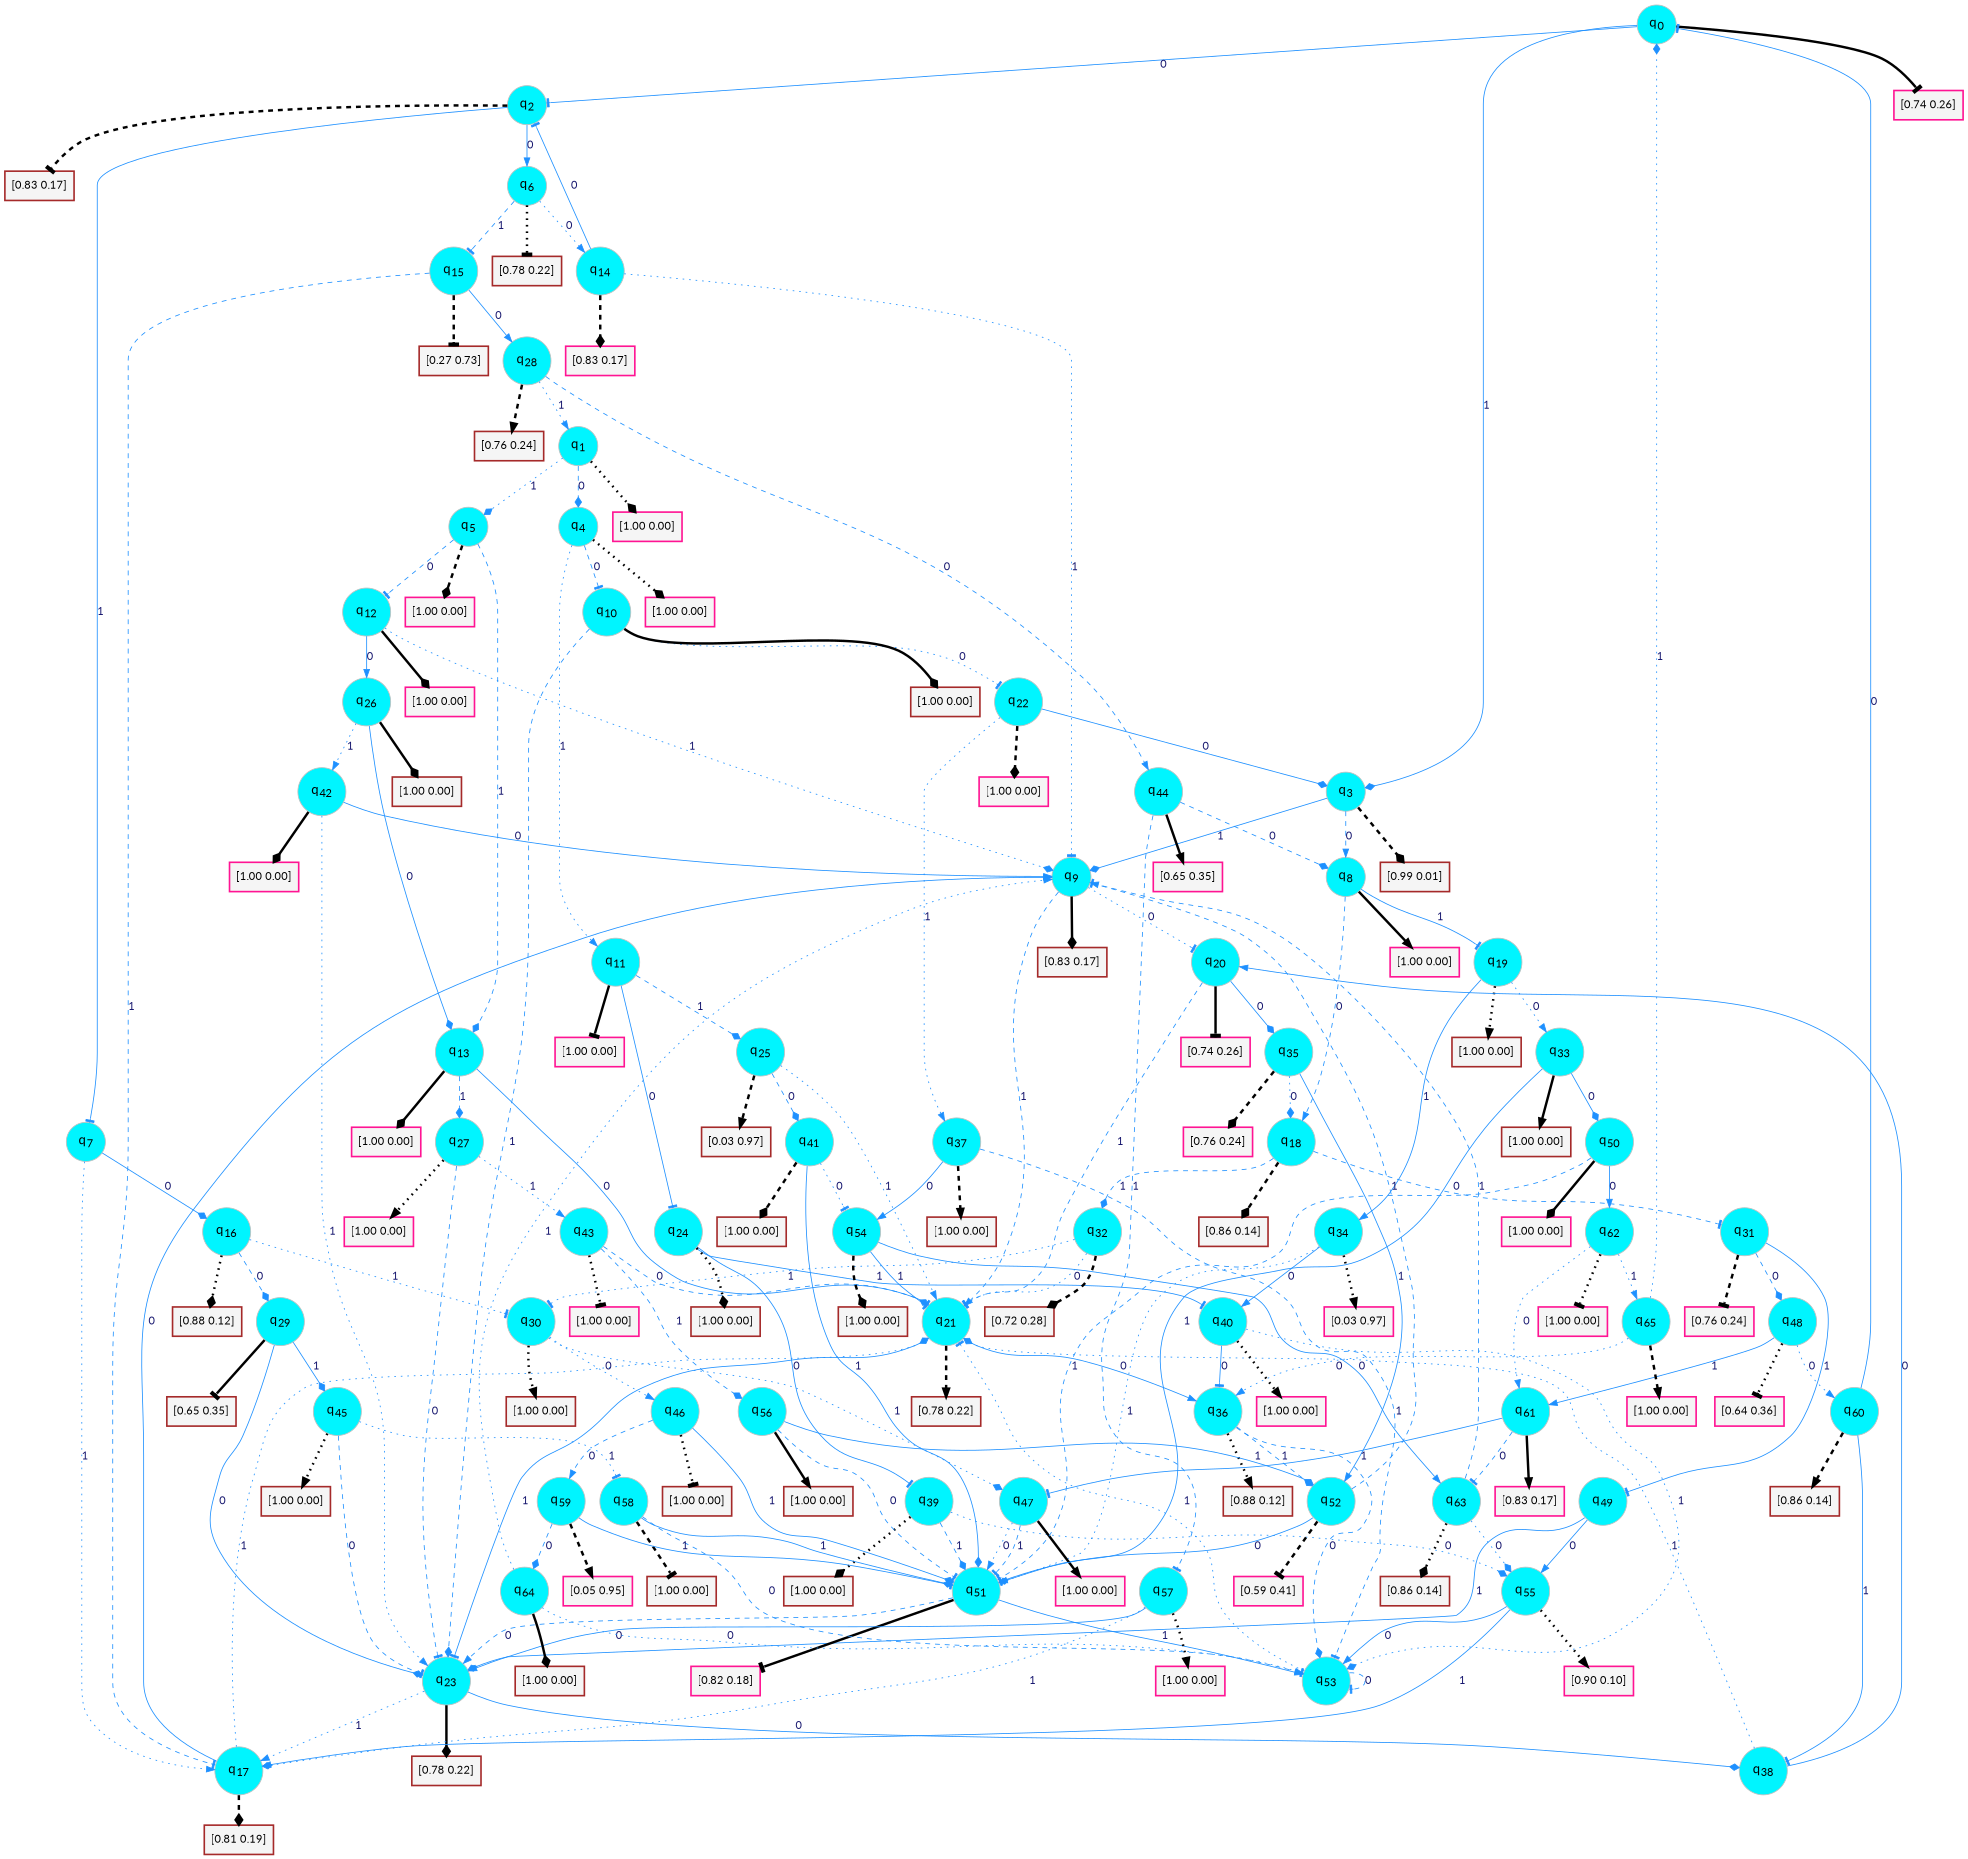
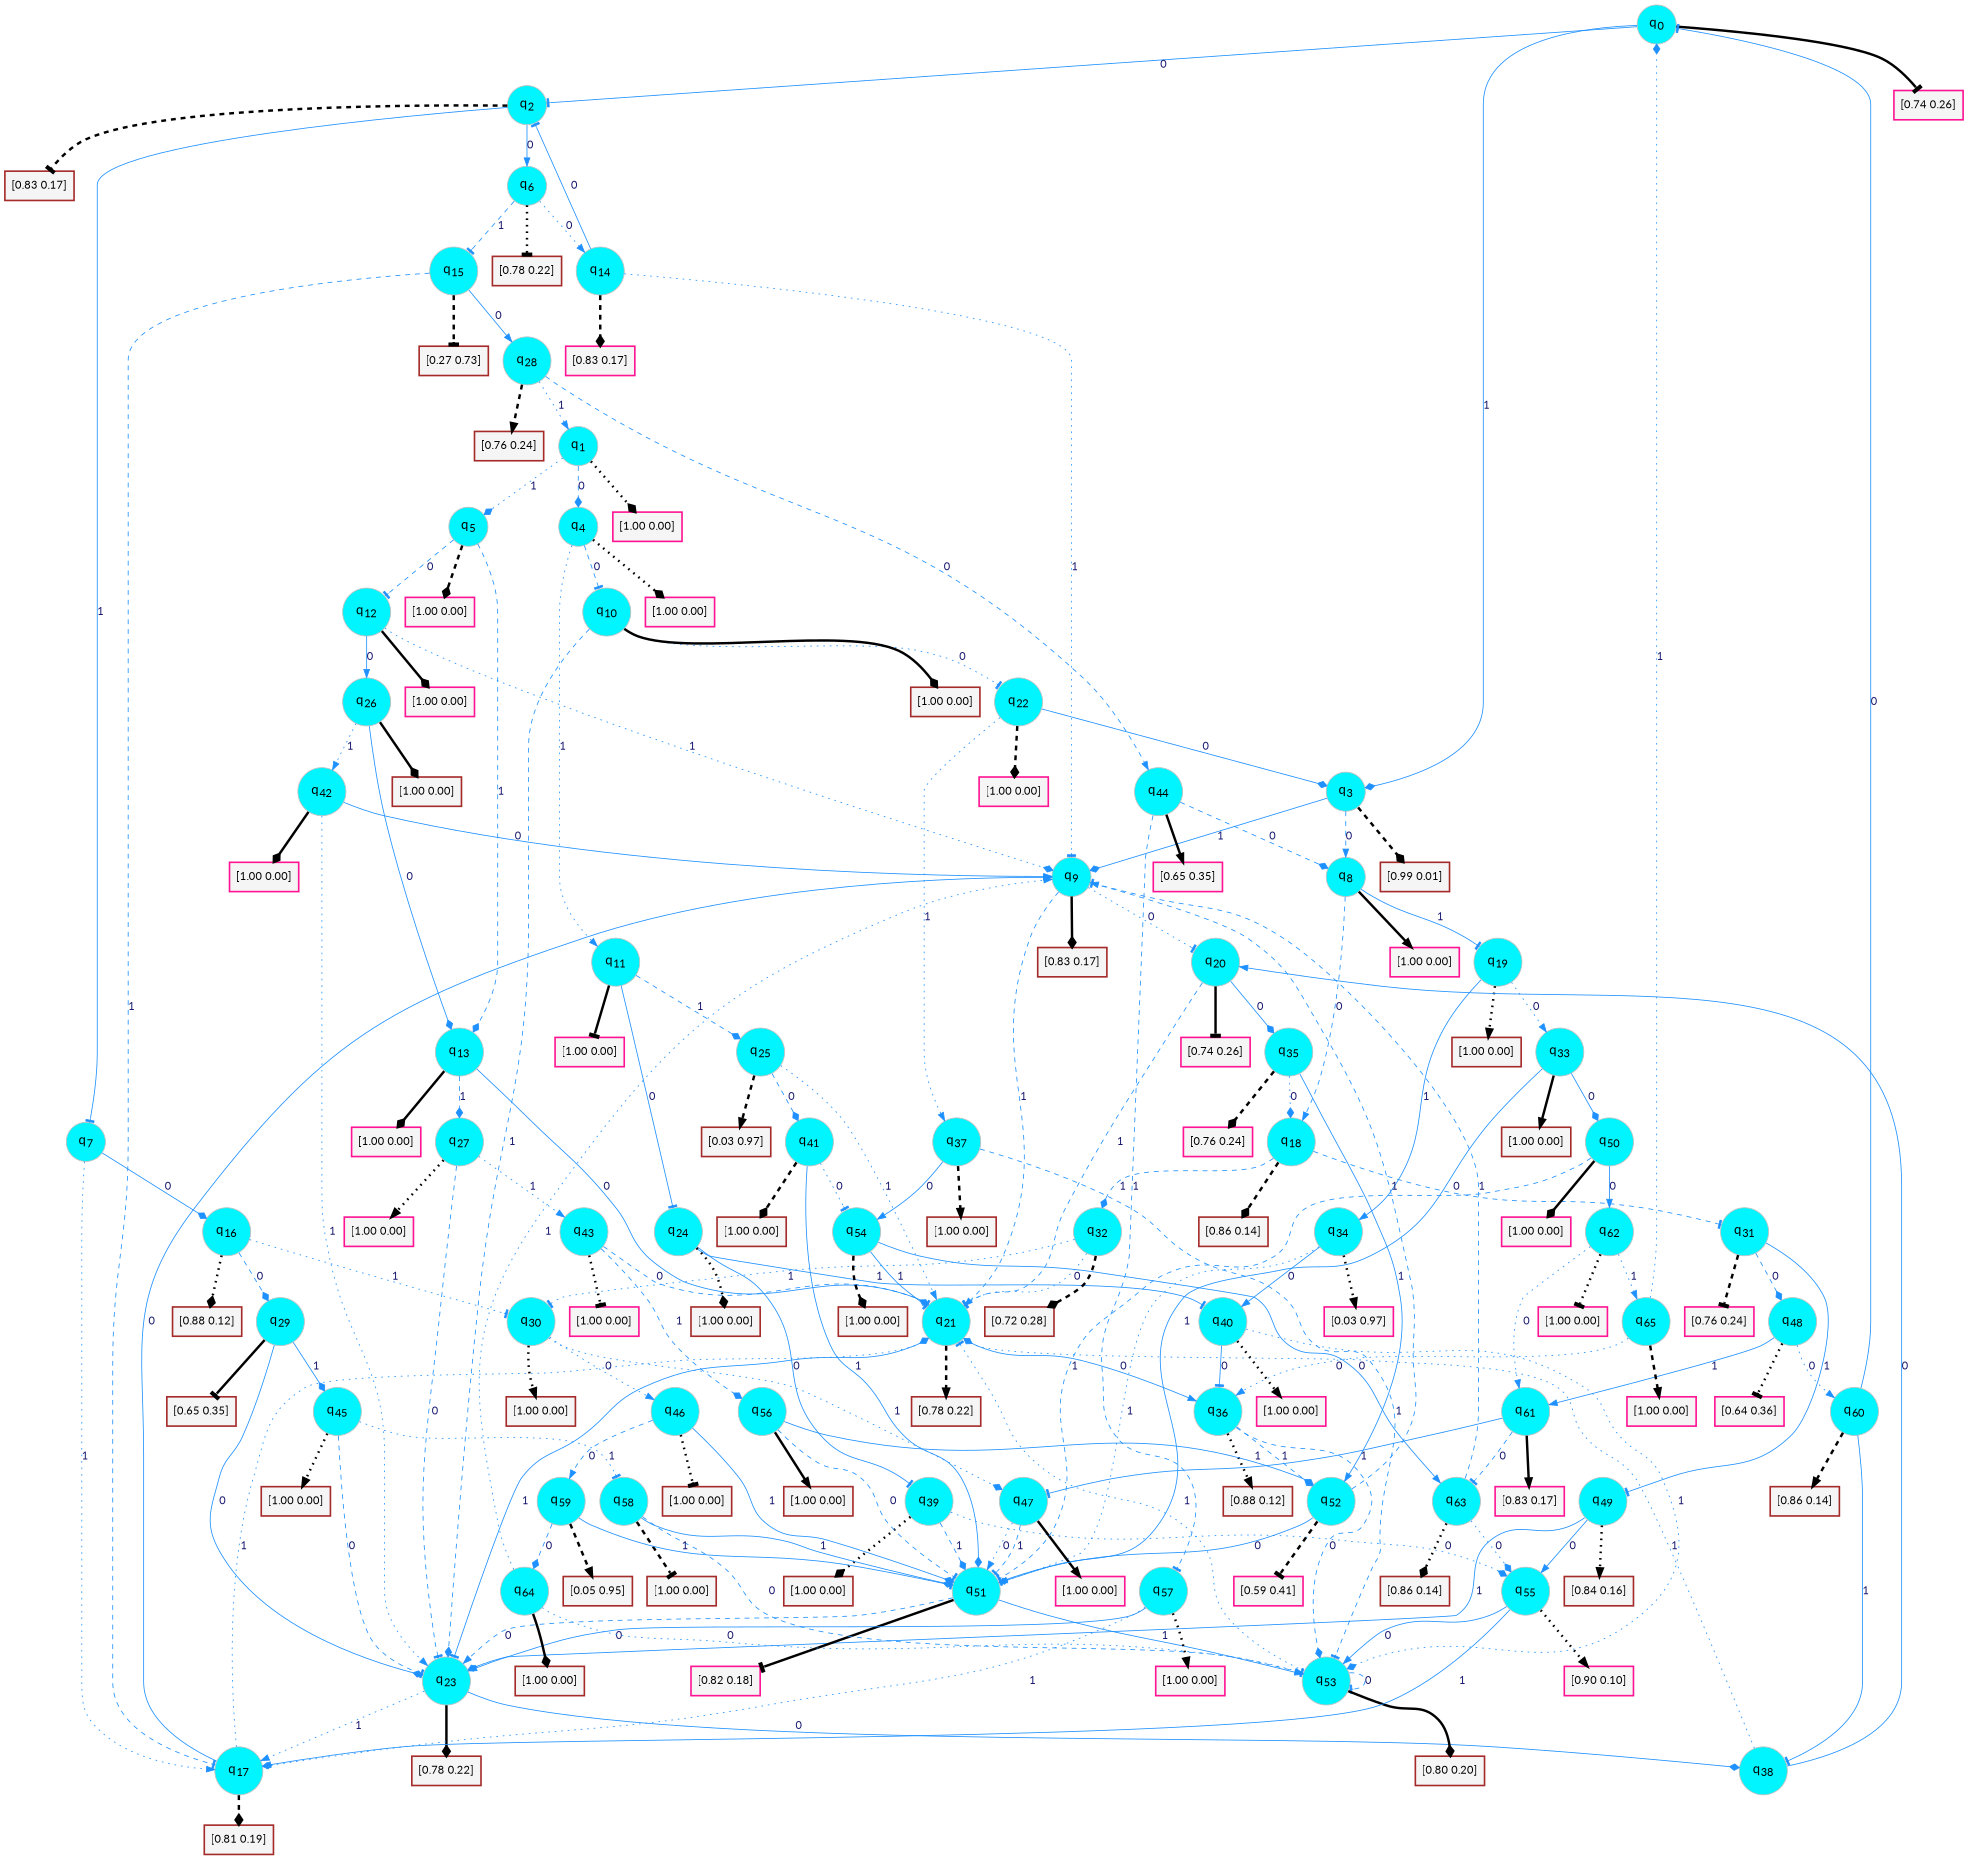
(598, 1591) -> (598, 1591)
none -> (1599, 1591)
none -> (1450, 1771)
